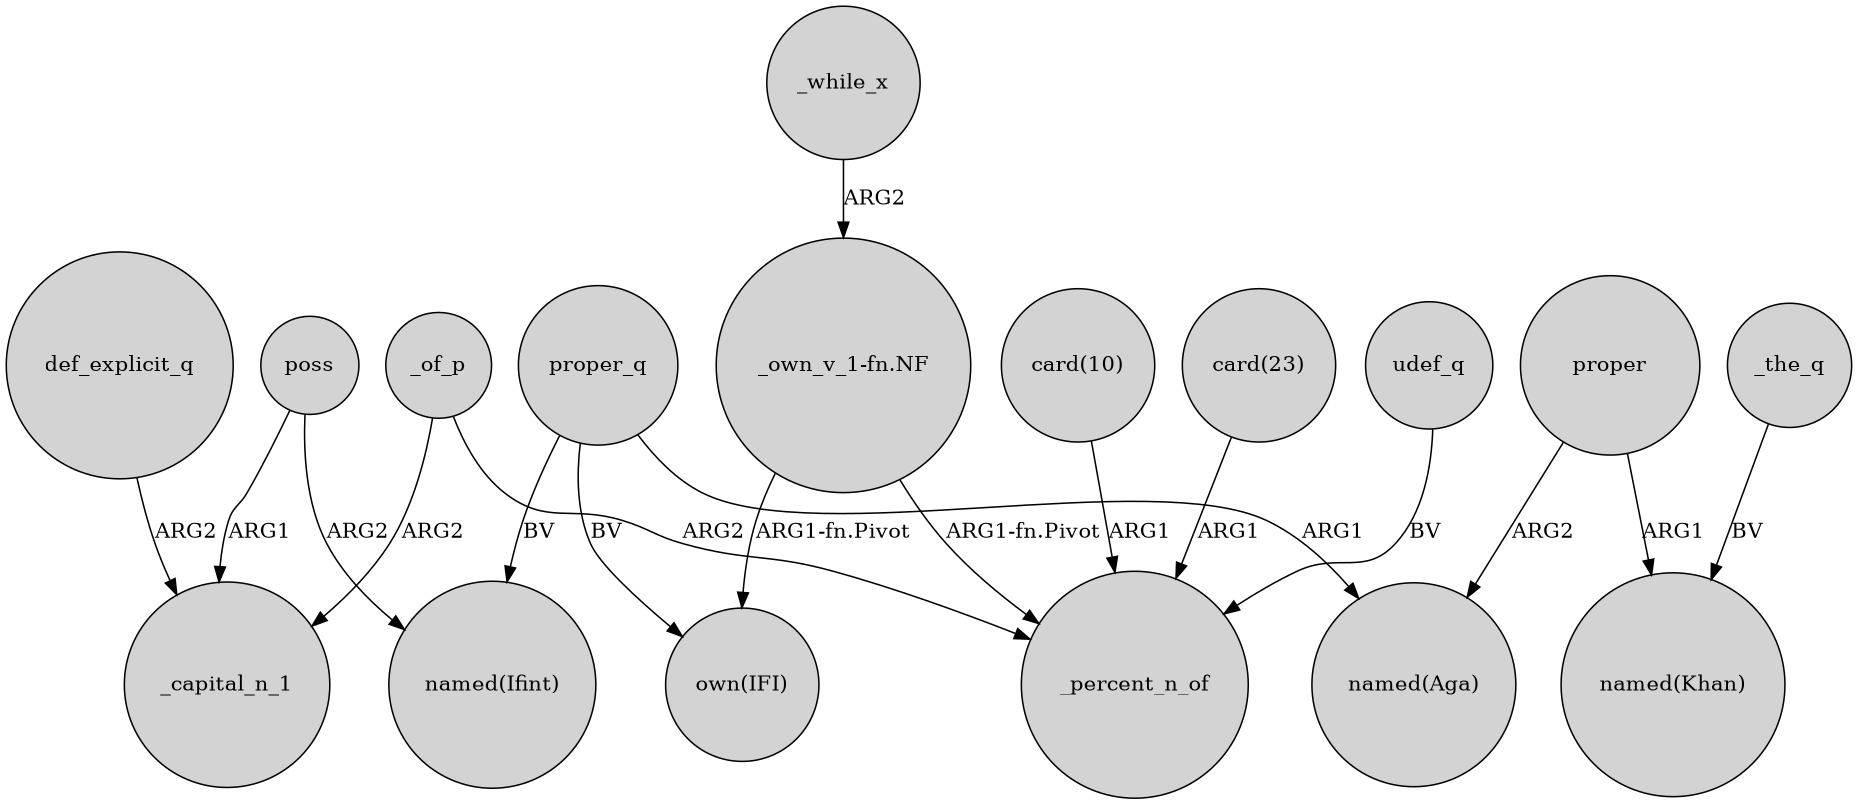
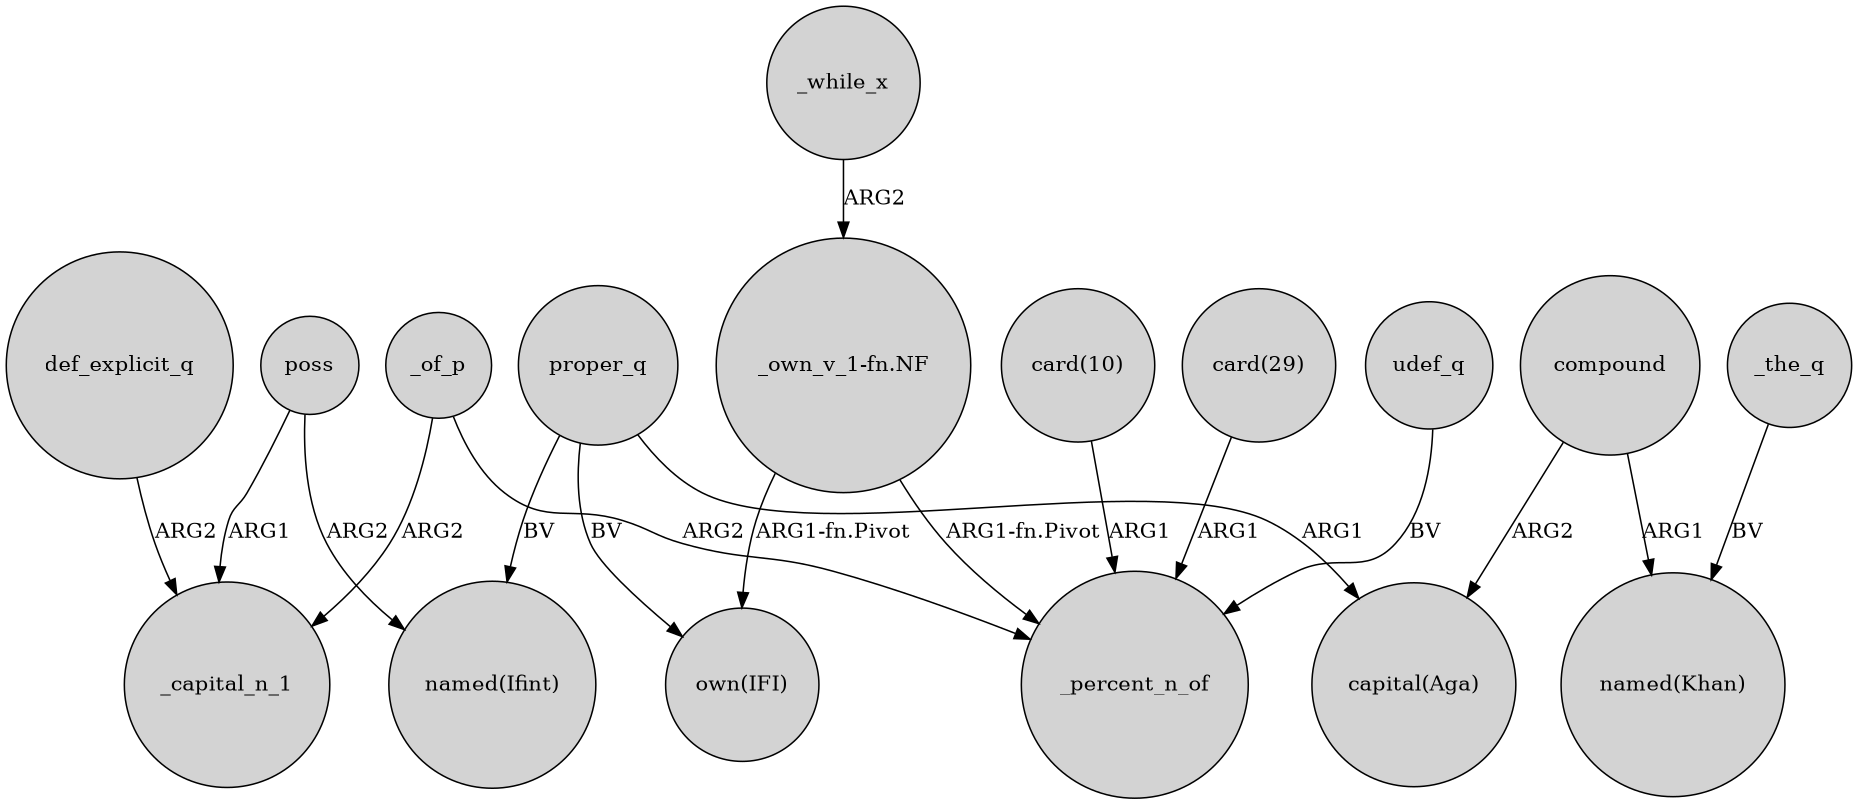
(1259, 365) -> (1259, 365)
(1610, 365) -> (1610, 365)
(1414, 685) -> (1414, 685)
